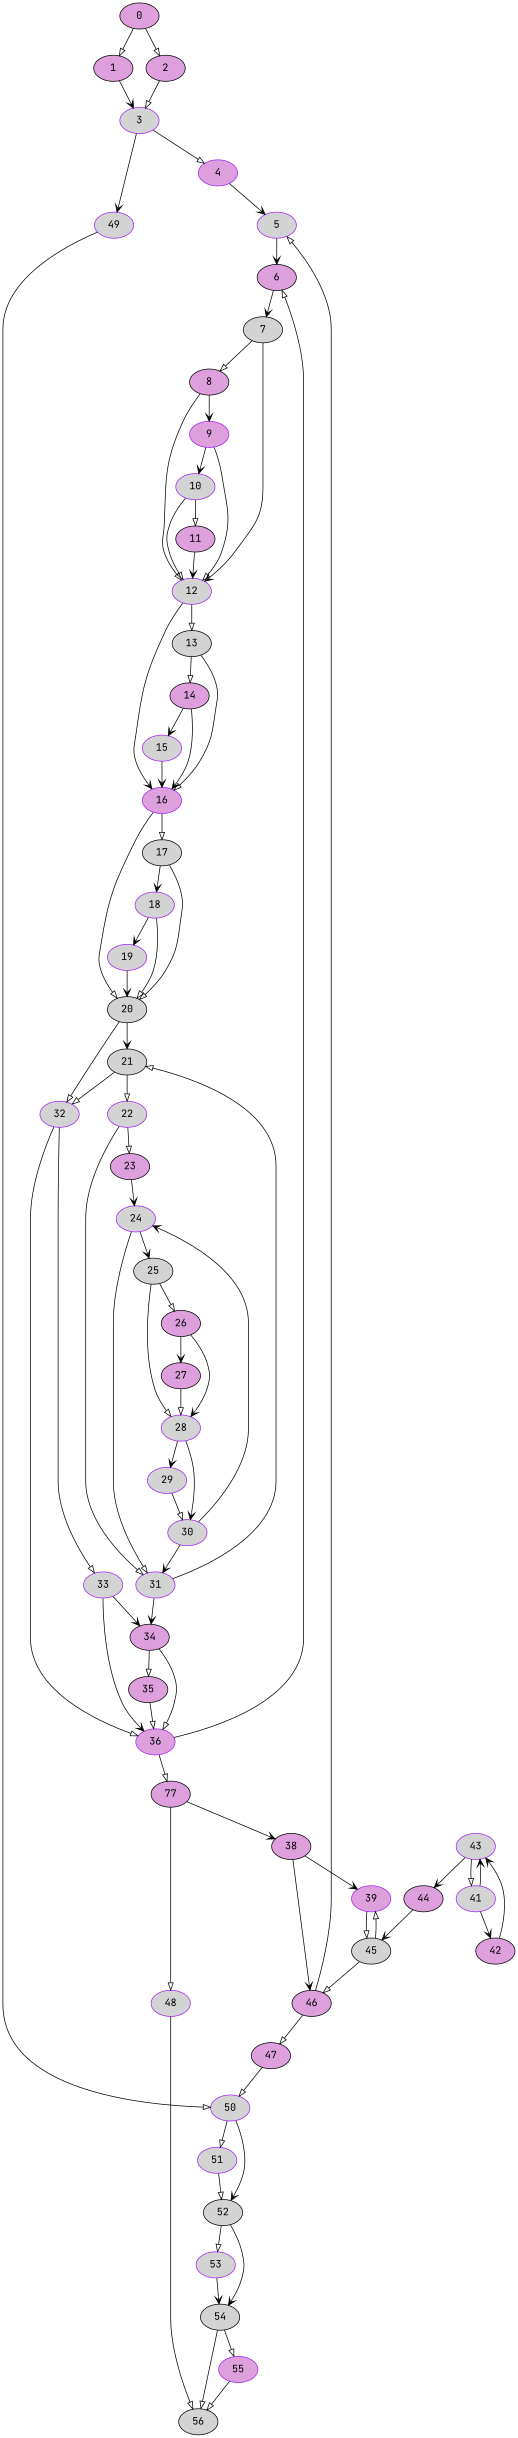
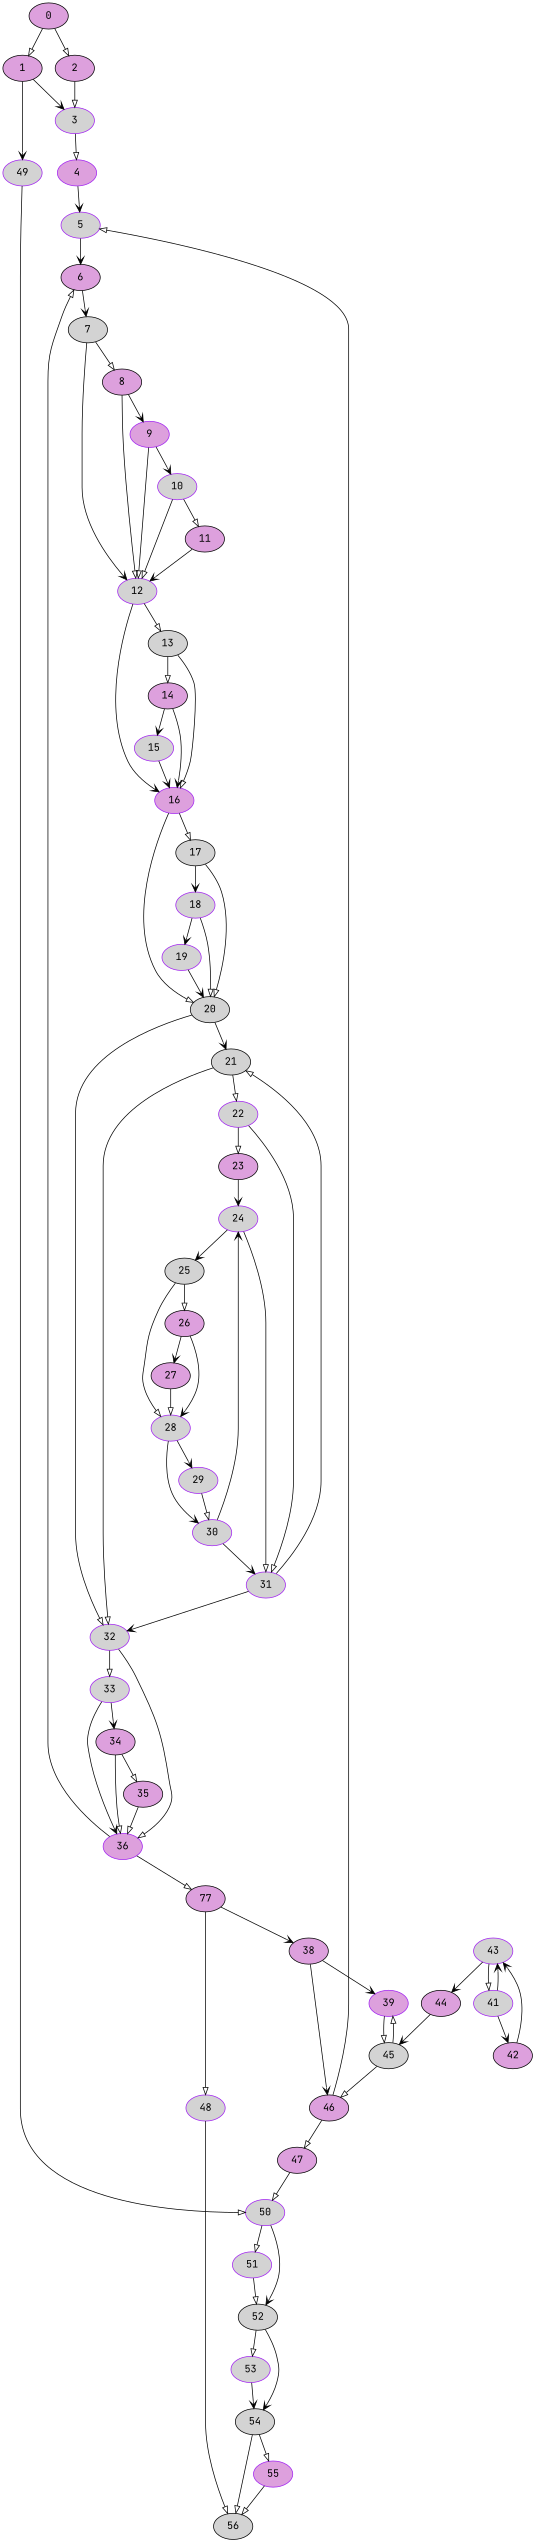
(128, 169) -> (23, 117)
(153, 1608) -> (191, 1610)
